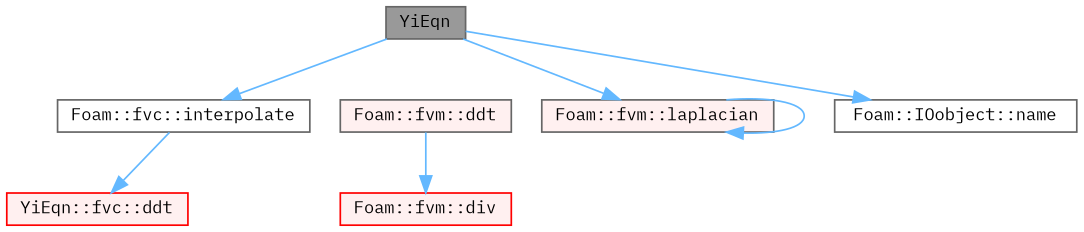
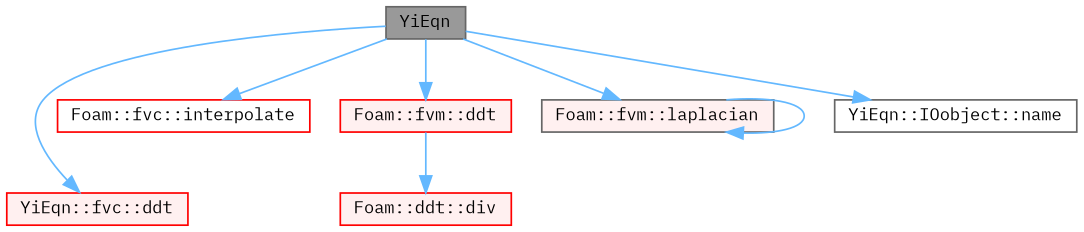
none -> (426, 61)
(184, 116) -> (184, 116)
(426, 116) -> (426, 116)
(956, 116) -> (956, 116)
(146, 156) -> (164, 52)
(426, 209) -> (426, 209)
